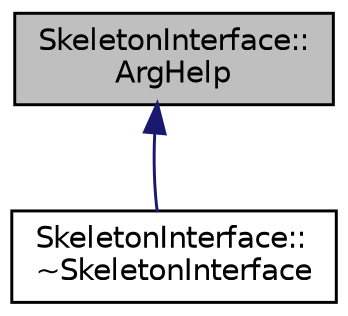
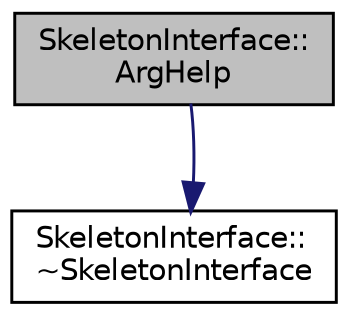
(154, 173) -> (194, 143)
